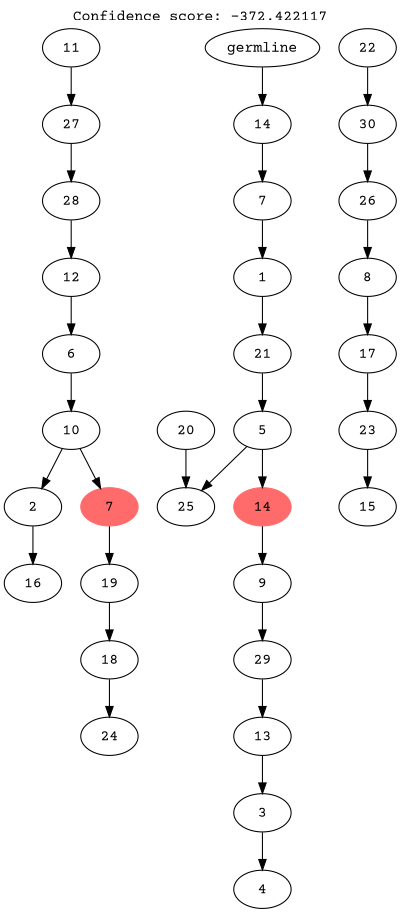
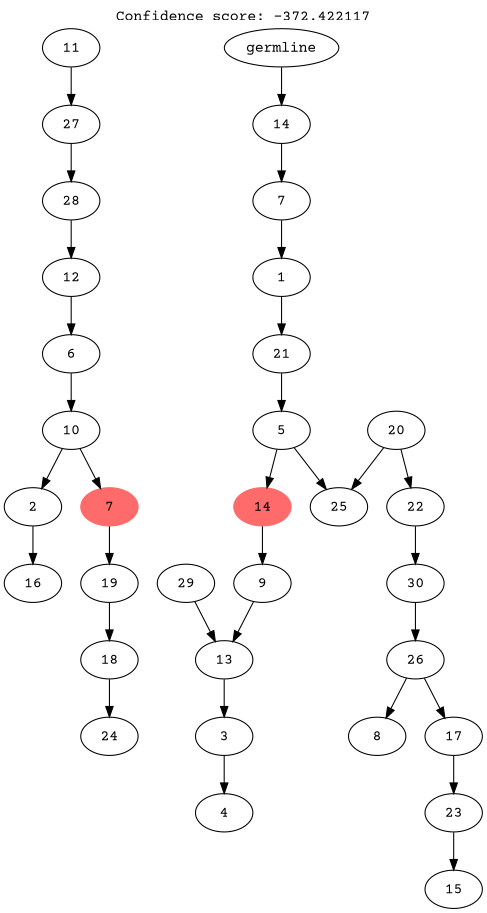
(368, 310) -> (432, 693)
none -> (405, 463)
(262, 616) -> (246, 617)
